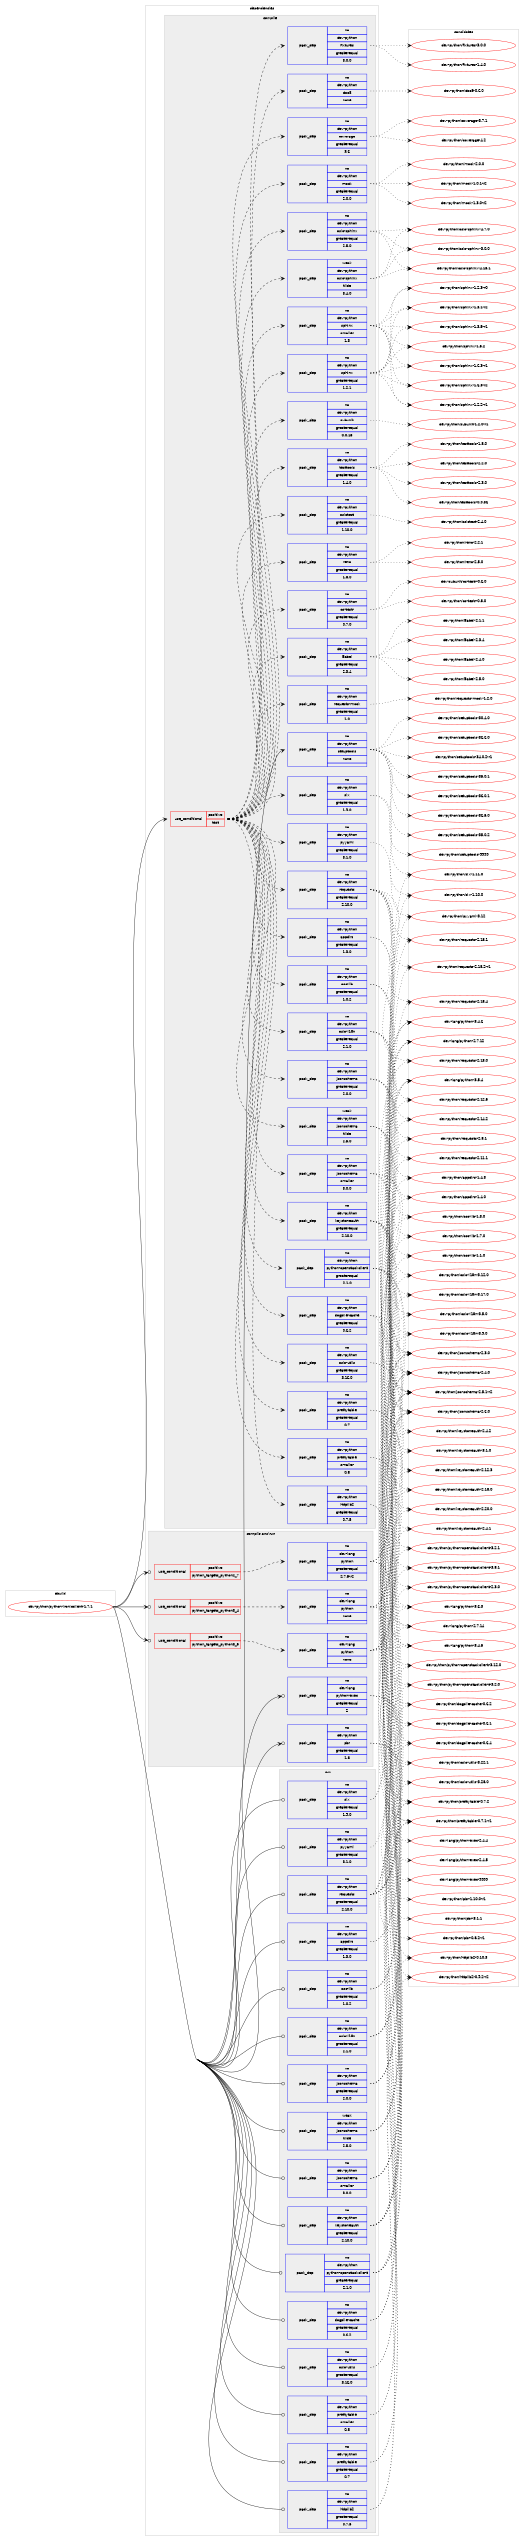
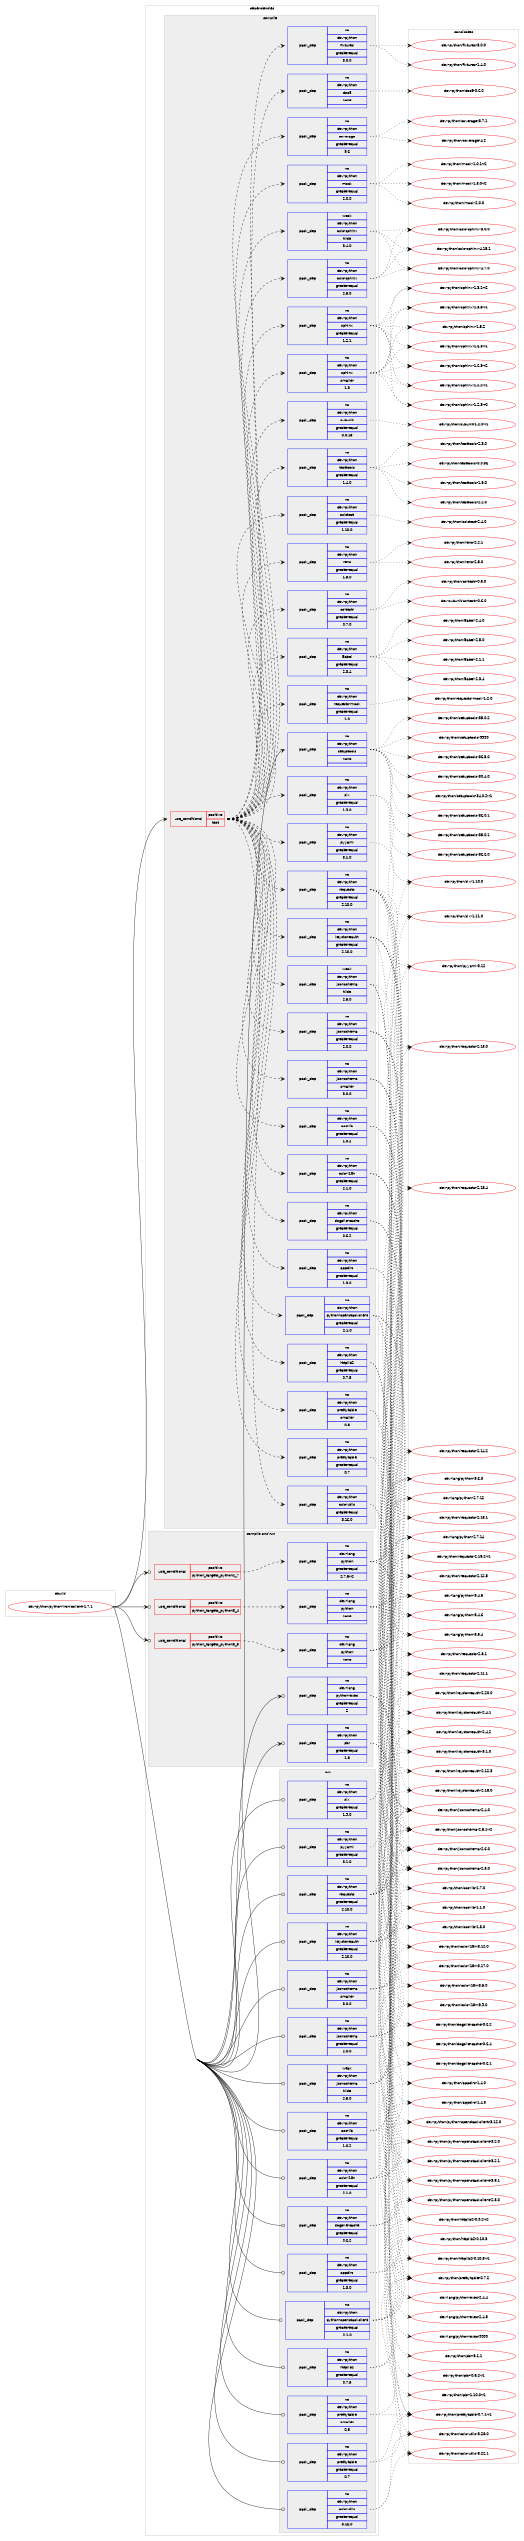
none -> (464, 2259)
